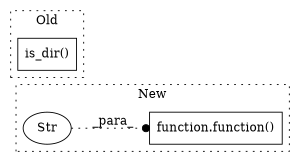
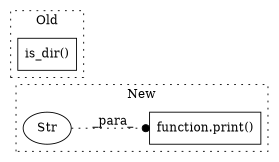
(216, 128) -> (205, 128)
